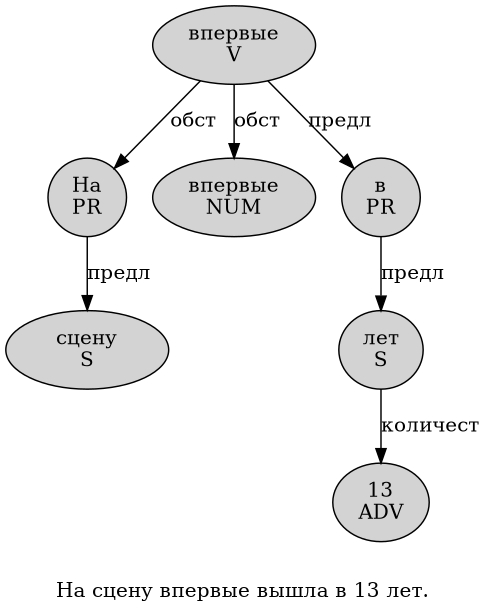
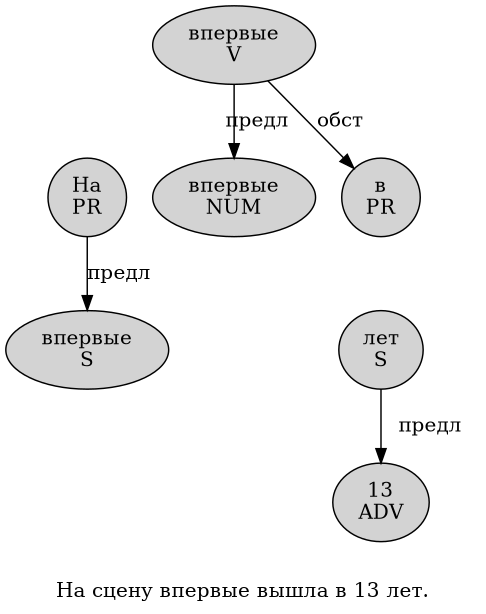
(163, 119) -> none
(257, 121) -> (257, 121)
(340, 121) -> (340, 121)
(381, 266) -> none
(87, 350) -> (87, 350)
(430, 426) -> (430, 426)
